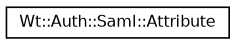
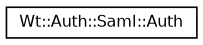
(118, 23) -> (102, 23)
